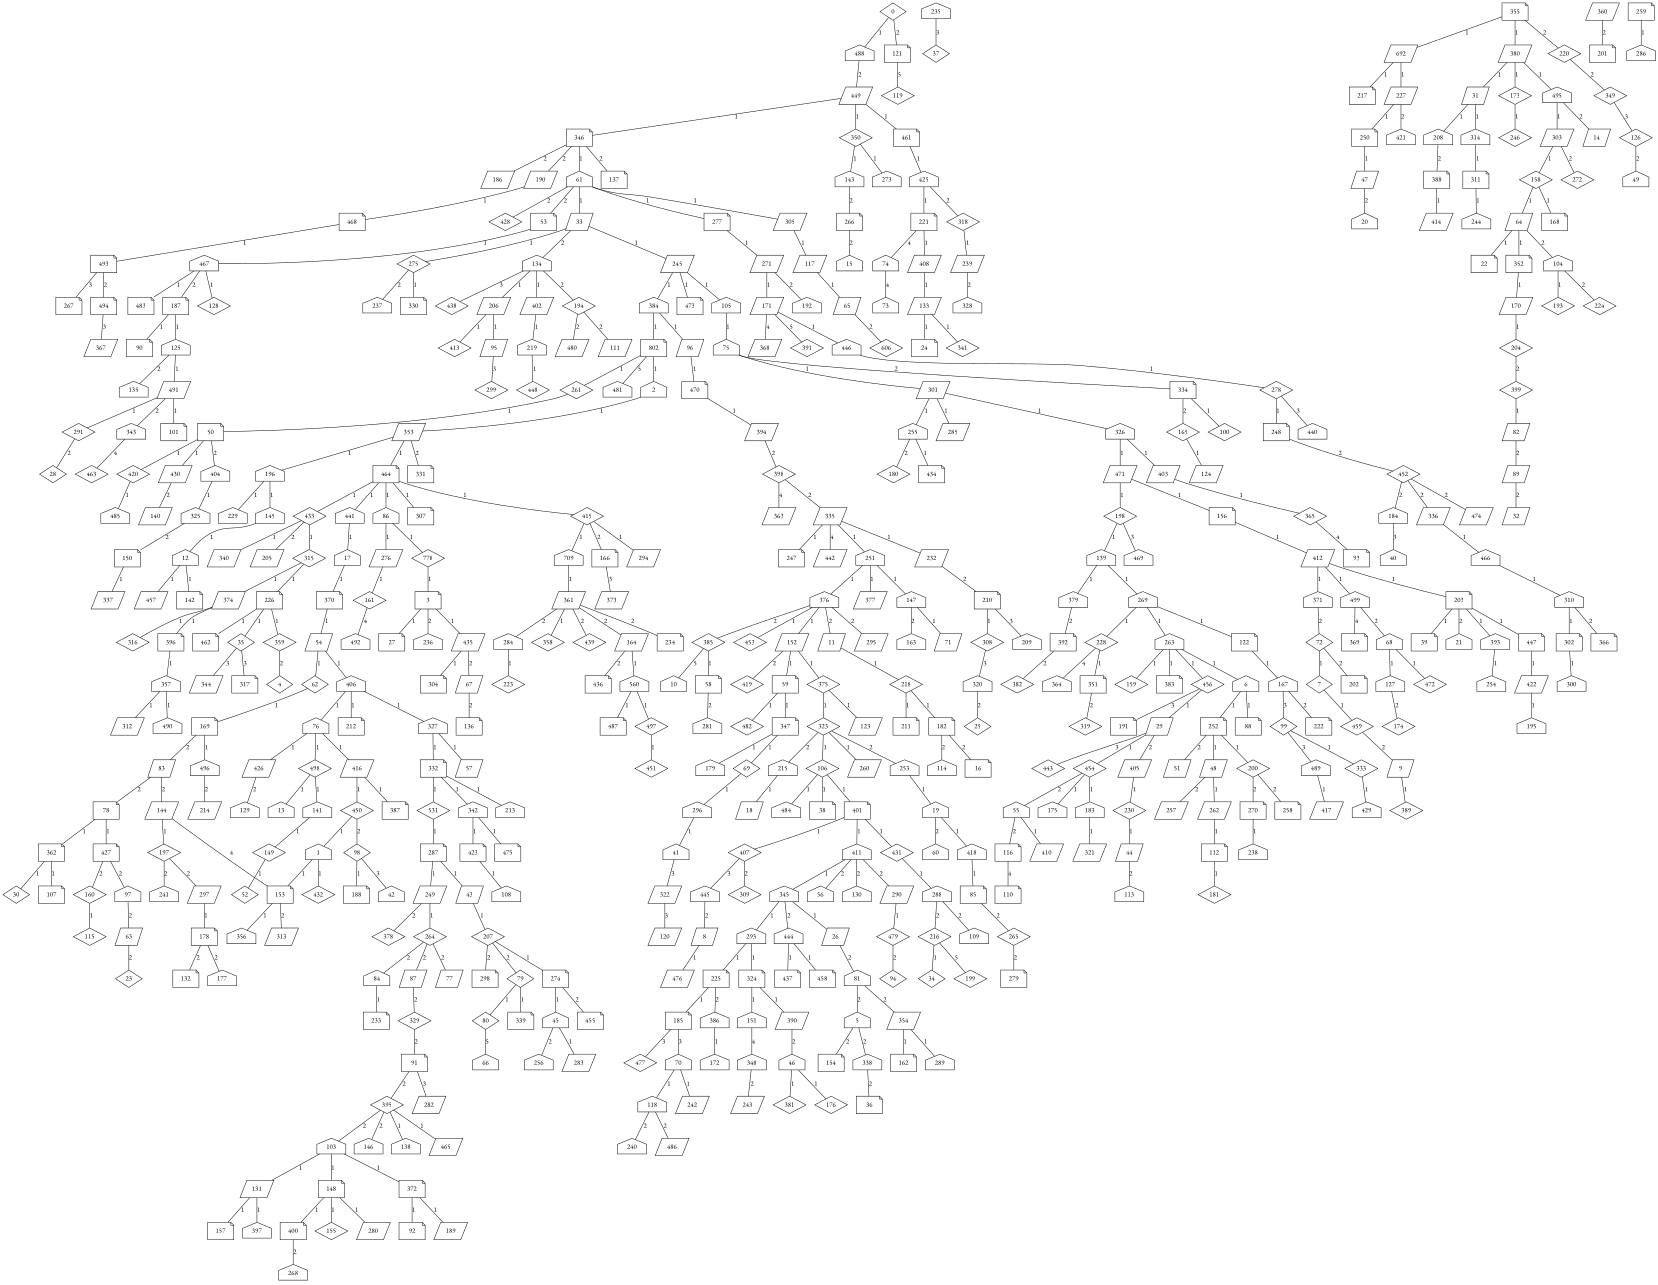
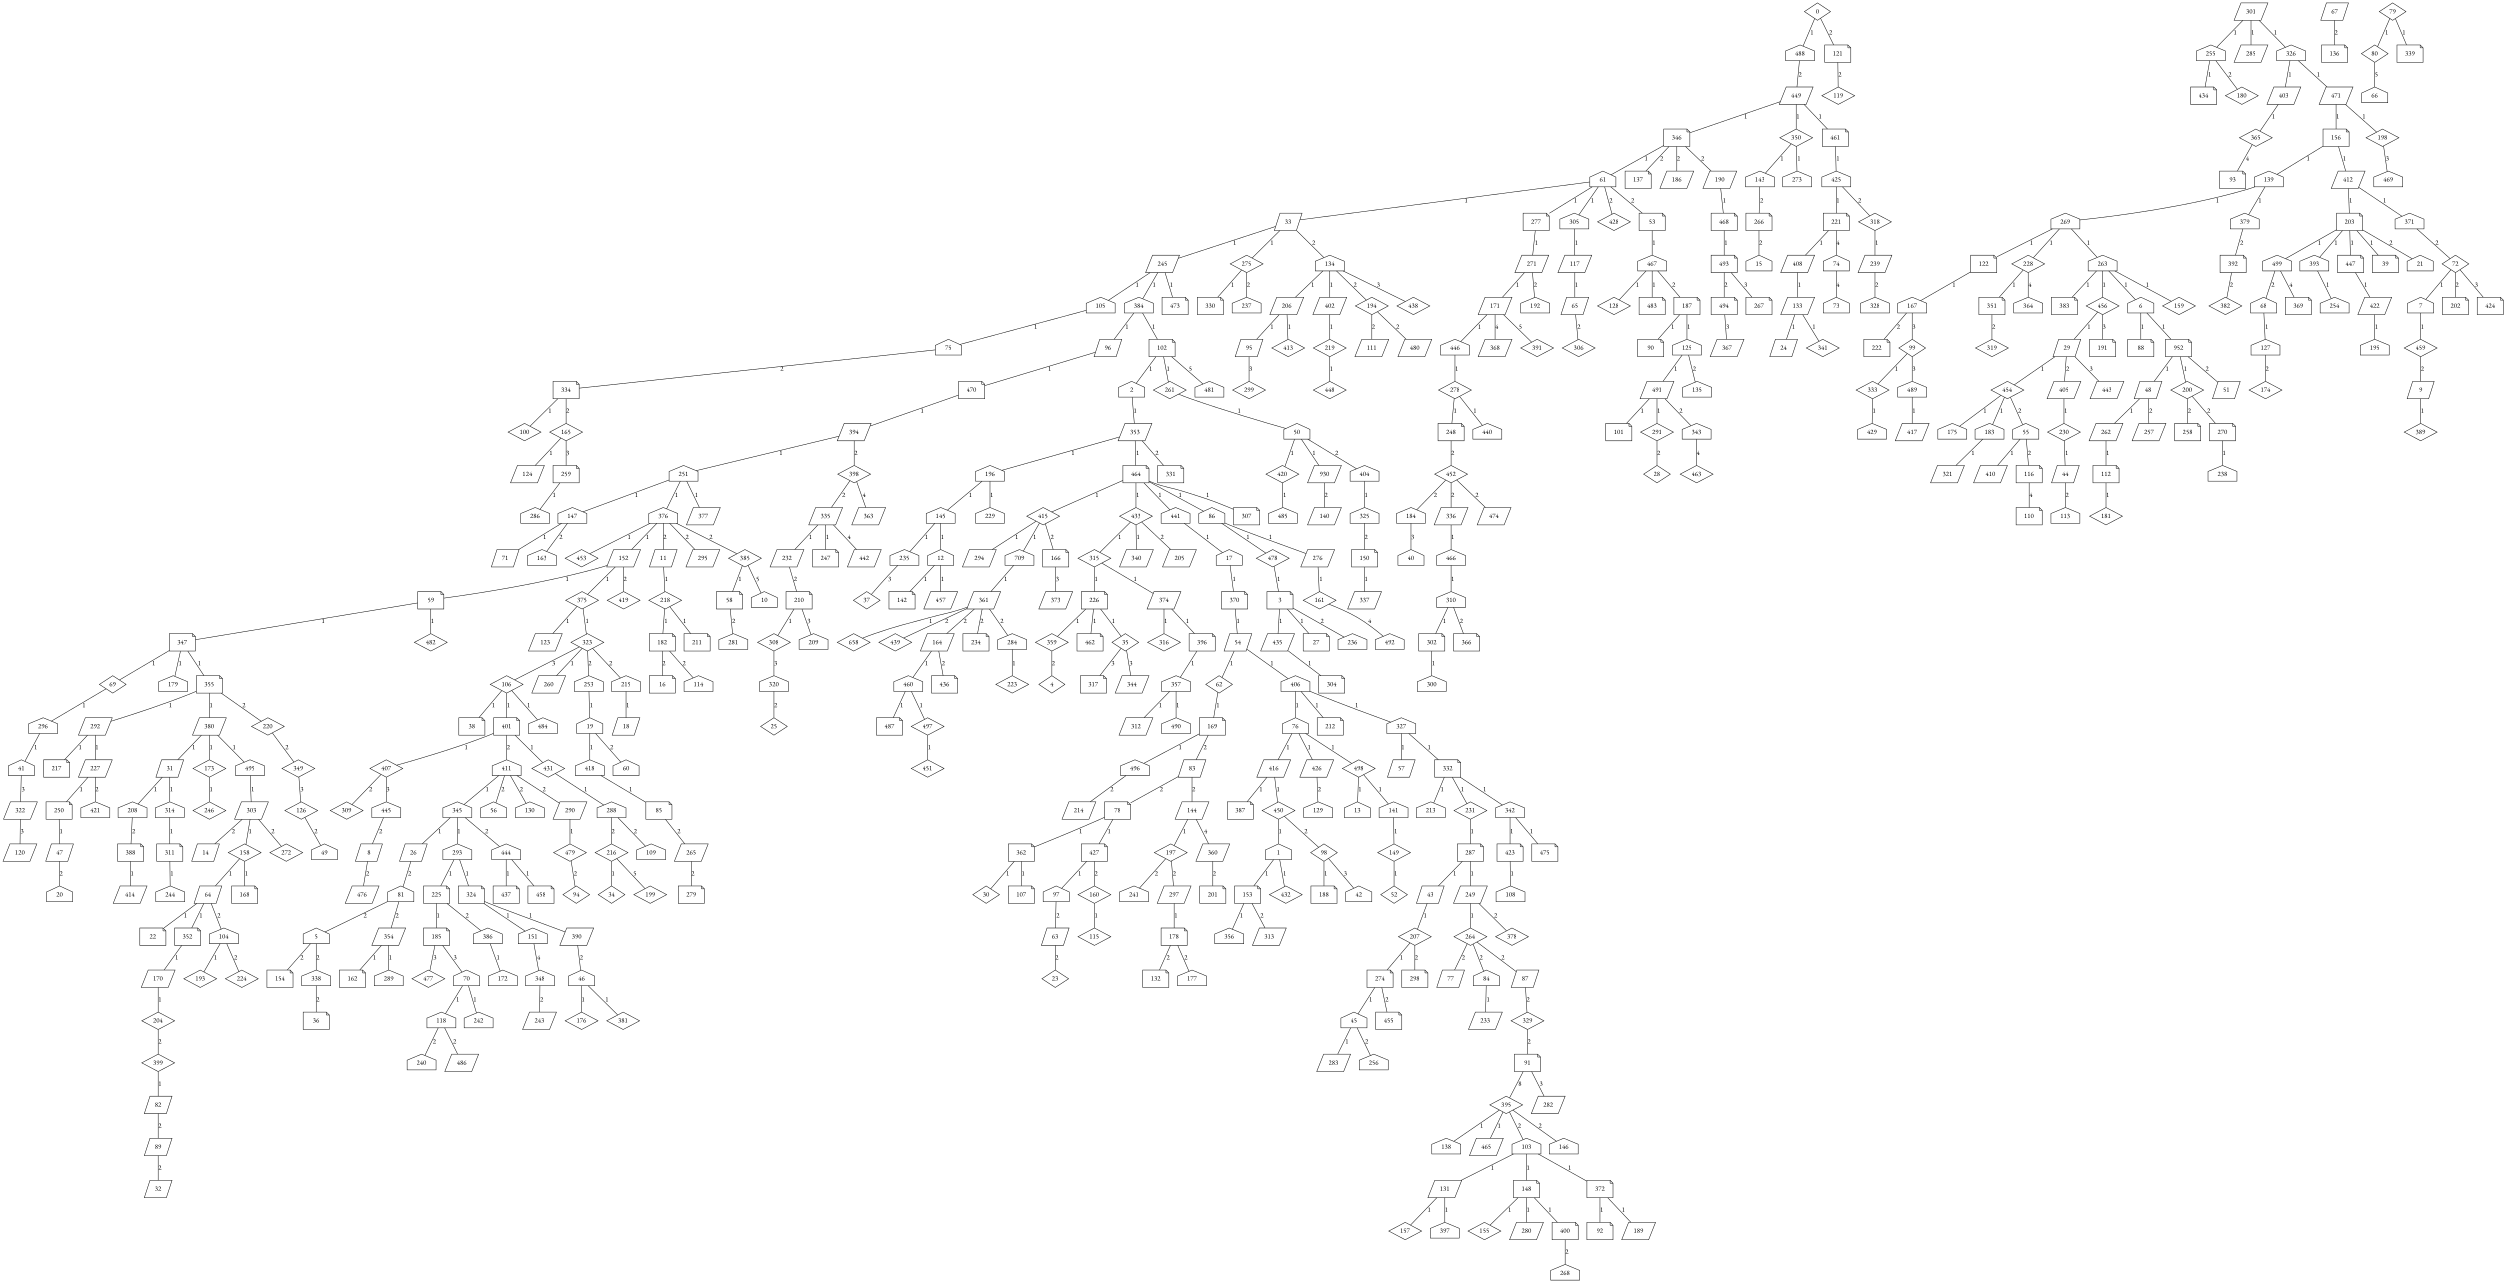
(1401, 54) -> (95, 726)
(900, 75) -> (1840, 75)
(1576, 116) -> (228, 832)
(790, 222) -> (1574, 222)
none -> (2490, 306)
(532, 348) -> (1330, 348)
(654, 348) -> (1162, 348)
(886, 348) -> (1579, 348)
(924, 348) -> (1784, 348)
(829, 377) -> none
(1298, 411) -> (1475, 411)
(211, 432) -> (1297, 432)
none -> (566, 453)
(175, 474) -> (1324, 474)
(1111, 537) -> (2300, 160)
(851, 538) -> (768, 453)
none -> (922, 538)
(428, 558) -> (1273, 558)
(1337, 580) -> (2311, 244)
(548, 642) -> (854, 642)
none -> (196, 663)
(469, 663) -> none
(634, 684) -> (908, 684)
(1319, 684) -> (2421, 306)
(1430, 684) -> none
(1213, 726) -> (2179, 348)
(825, 747) -> (554, 663)
(1048, 768) -> (2107, 390)
(433, 811) -> (1470, 811)
(859, 832) -> (508, 747)
(219, 853) -> (1202, 832)
(120, 874) -> (1080, 874)
(1014, 937) -> (691, 853)
(504, 958) -> none
(695, 958) -> (368, 874)
(376, 1021) -> (1485, 1021)
(404, 1084) -> (1520, 1084)
(692, 1105) -> (479, 1021)
(221, 1231) -> (1405, 1231)
